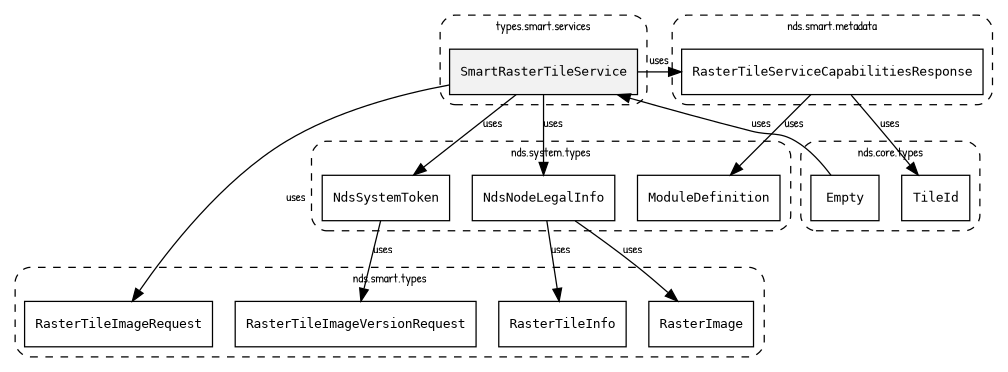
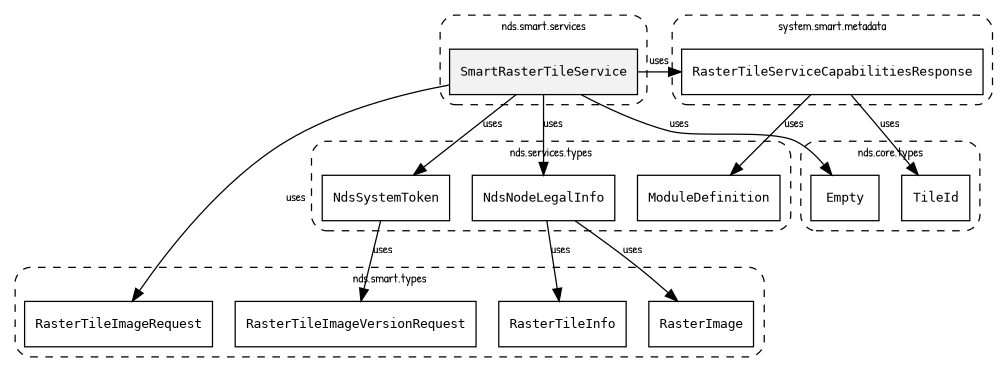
(544, 27) -> (544, 27)
(832, 27) -> (832, 27)
(737, 127) -> (691, 134)
(551, 153) -> (551, 153)
